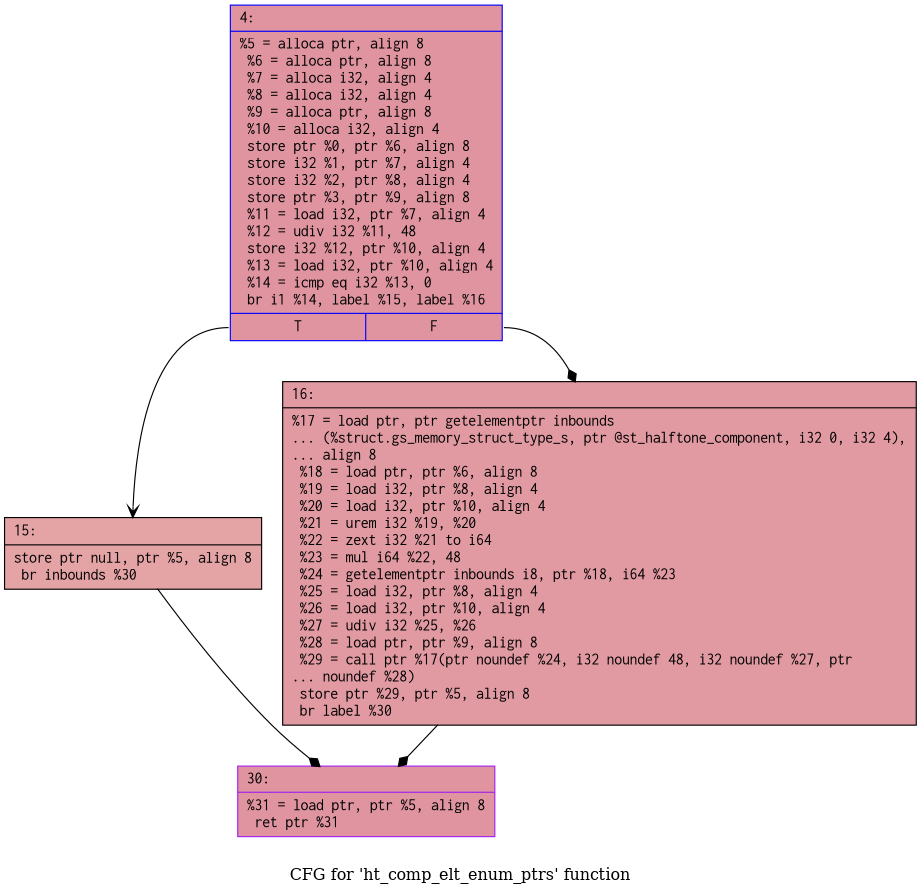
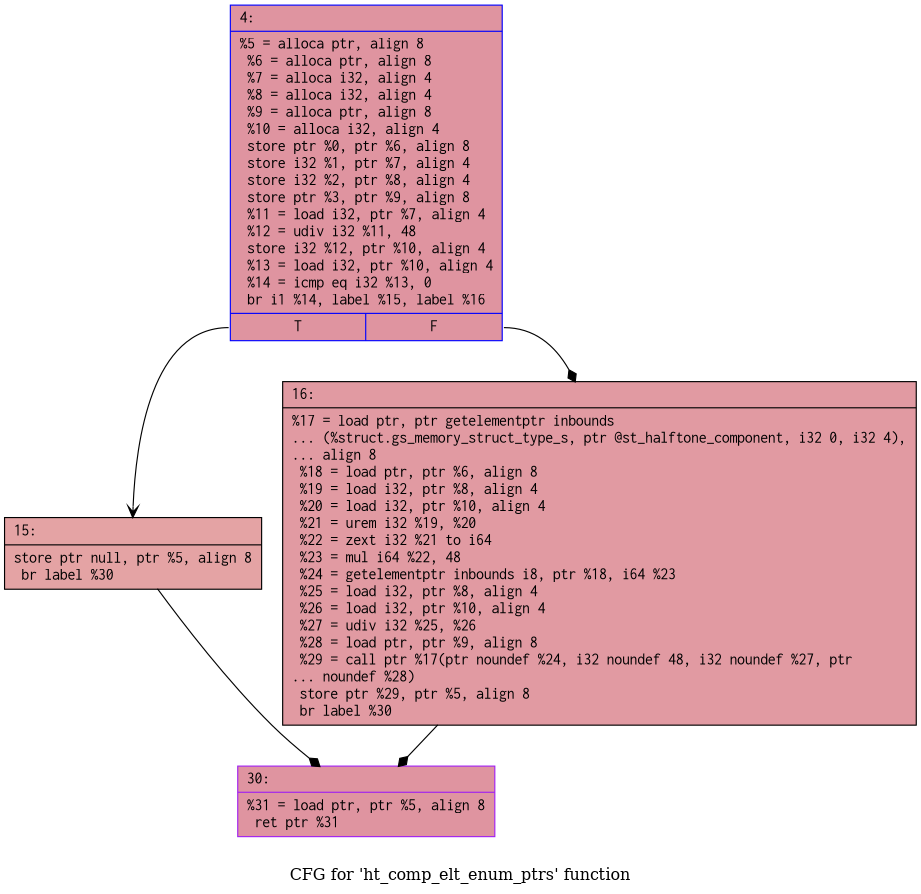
(76, 575) -> (64, 575)
